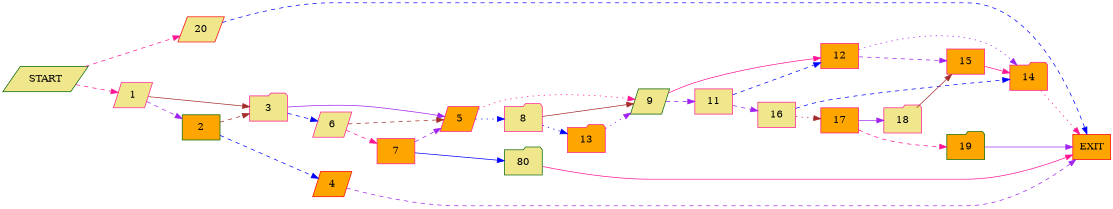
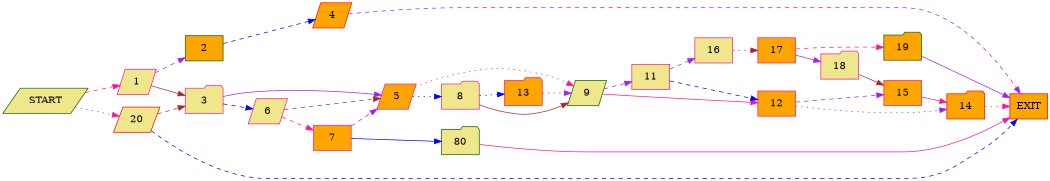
(129, 52) -> (94, 111)
(1029, 78) -> (966, 106)
(899, 91) -> none
(231, 119) -> (168, 111)
